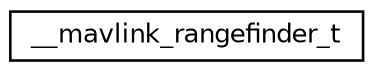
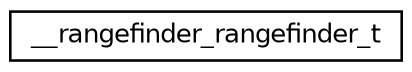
(187, 36) -> (206, 36)
